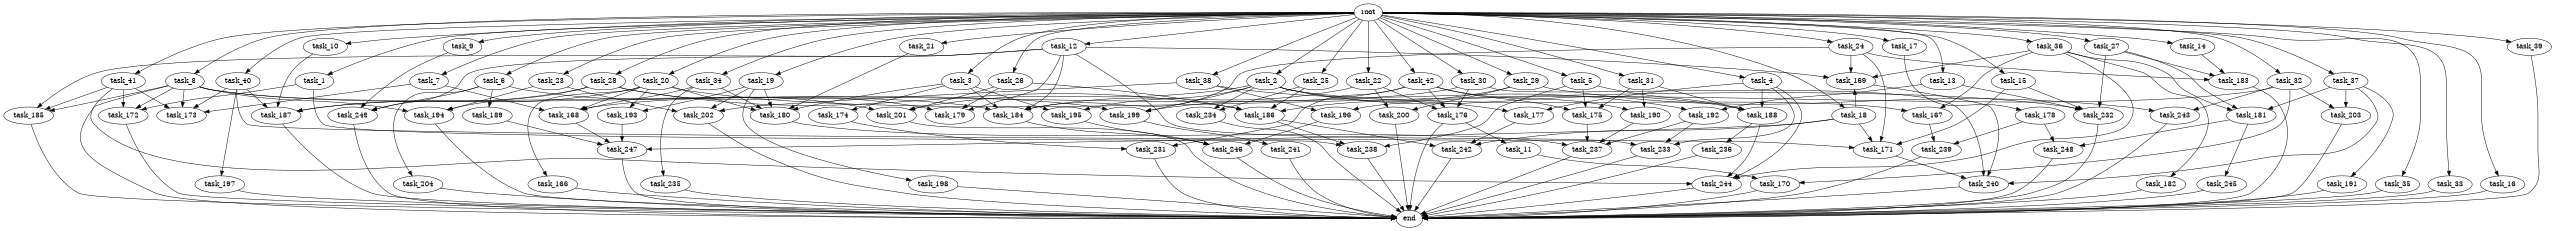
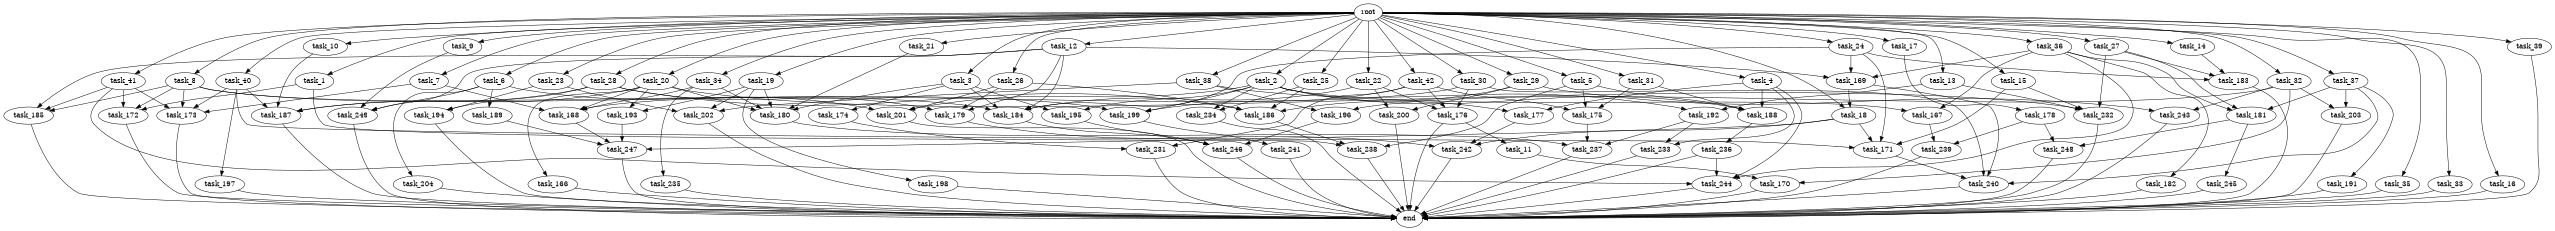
(1856, 101) -> (1849, 97)
(337, 102) -> none
(1645, 116) -> none
(1348, 131) -> (1198, 138)
(1226, 132) -> none
(1750, 152) -> (1717, 165)
(597, 214) -> (754, 214)
